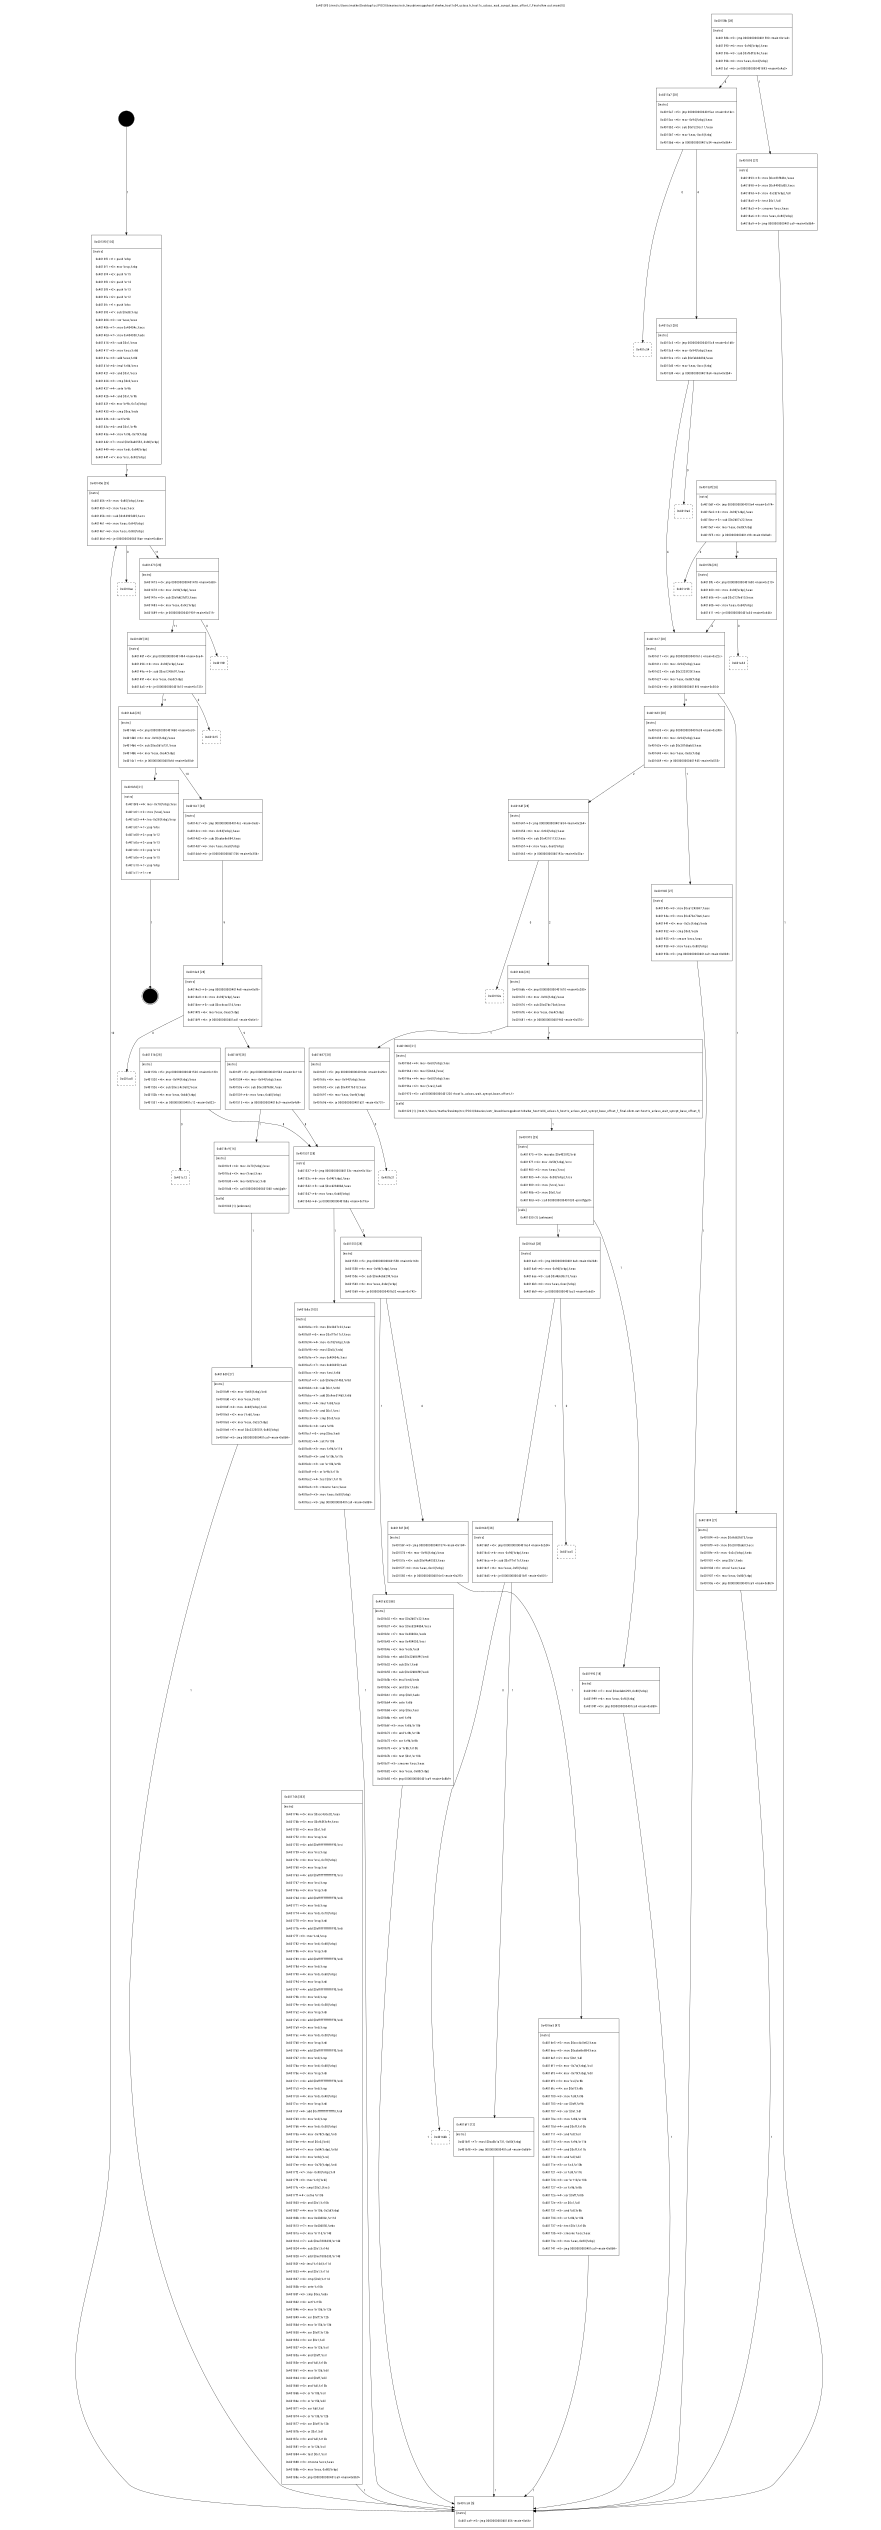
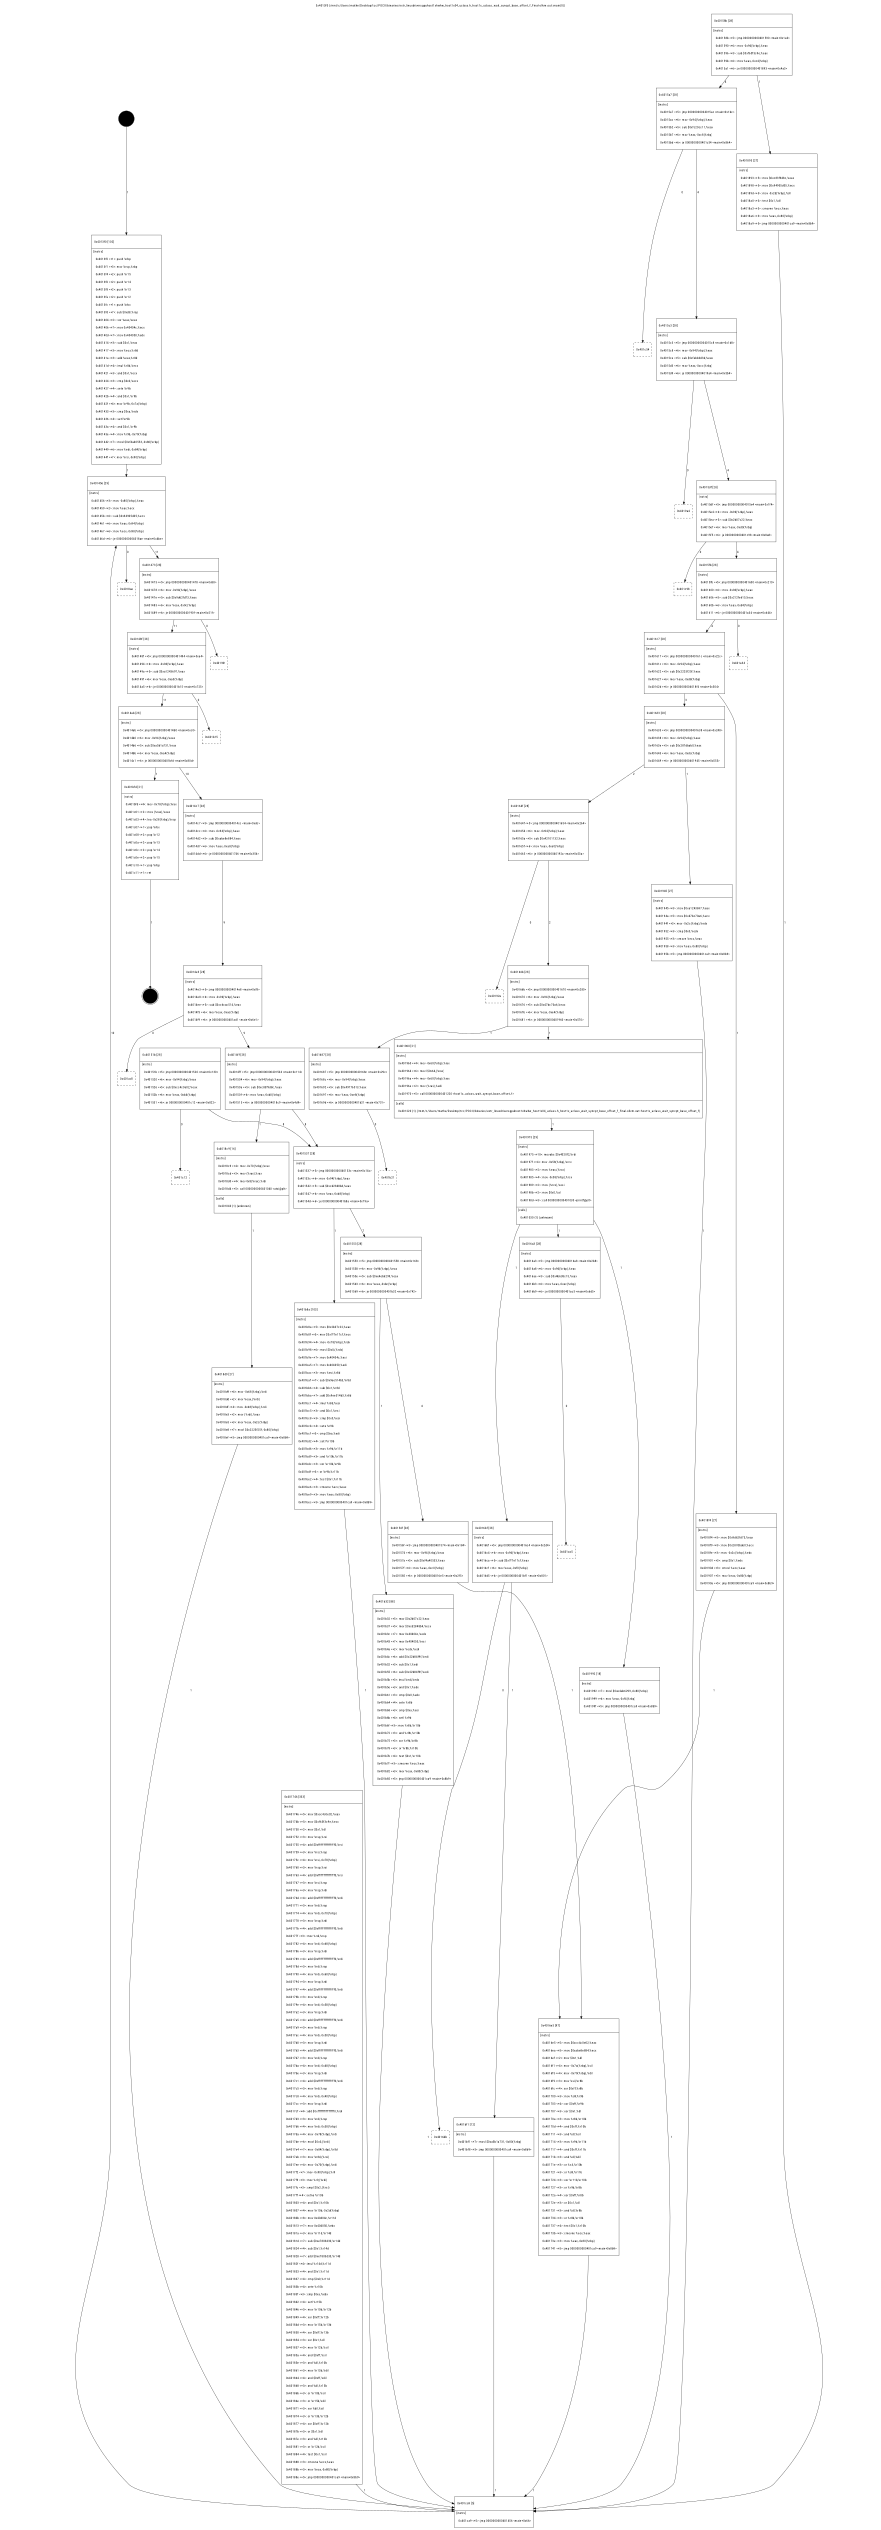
(669, 505) -> (716, 429)
(536, 1409) -> (496, 1371)
(769, 2127) -> (626, 1788)
